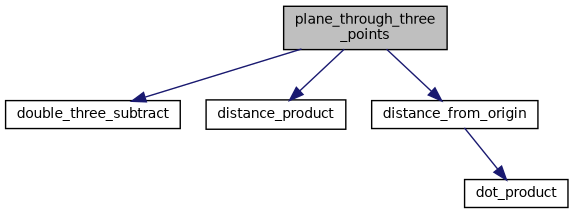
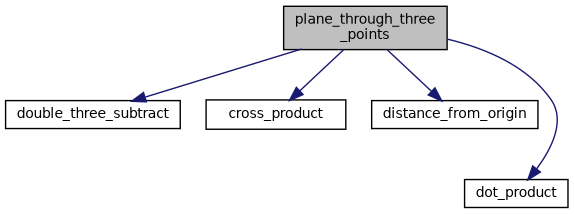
(276, 115) -> (276, 115)
(481, 148) -> (535, 82)
